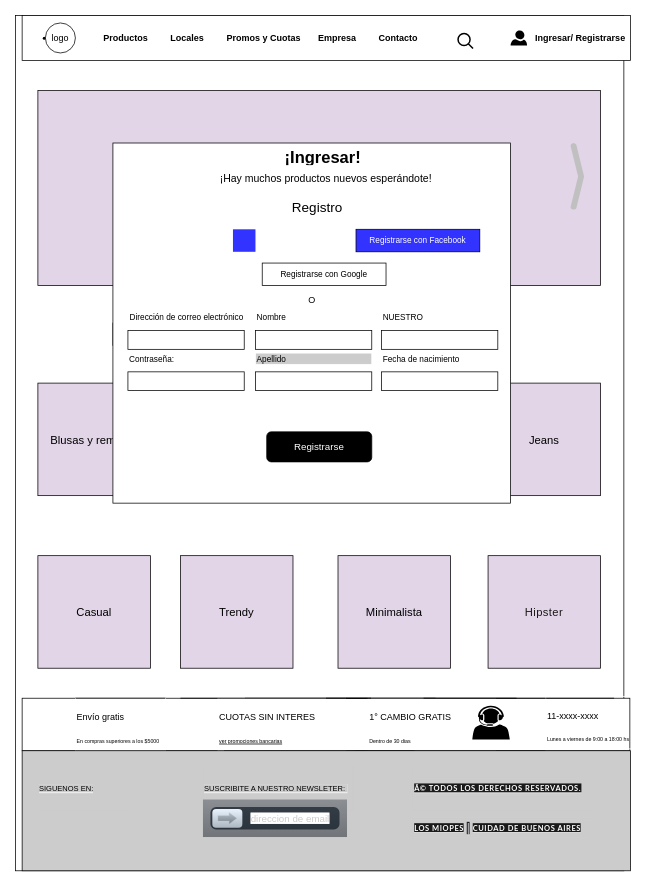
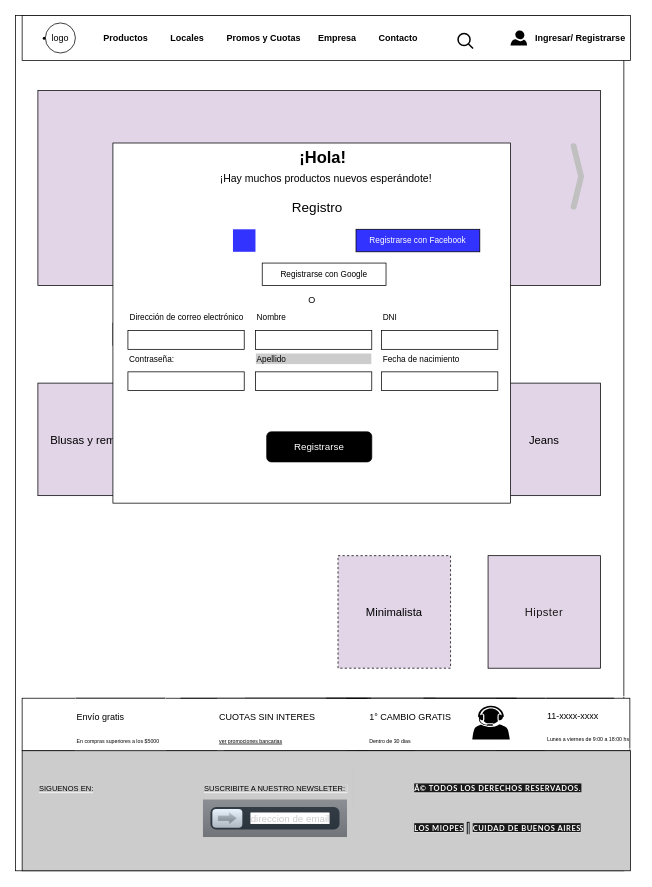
(323, 158) -> (323, 158)
(409, 315) -> (394, 315)
(94, 612) -> none
(237, 612) -> none
(394, 612) -> (394, 612)
